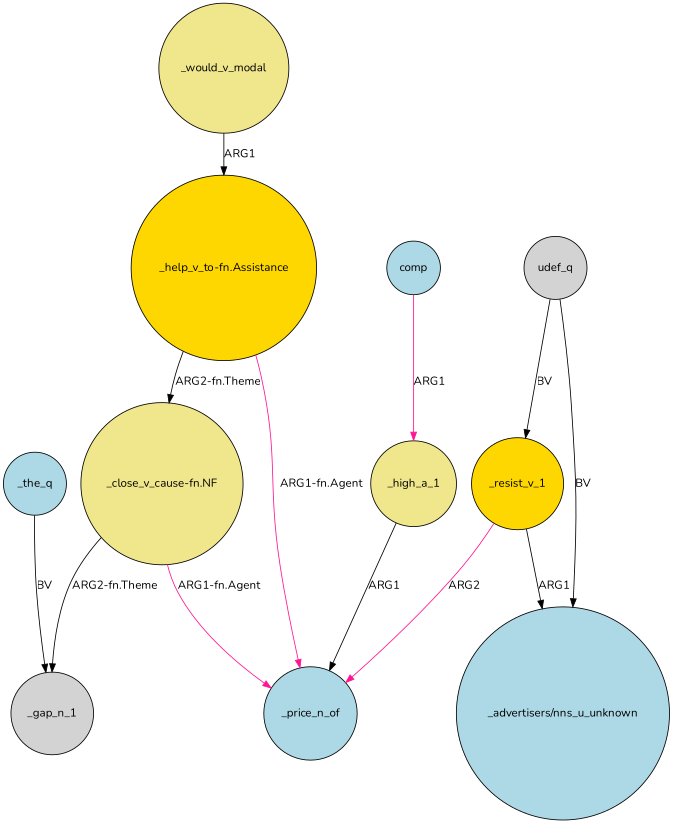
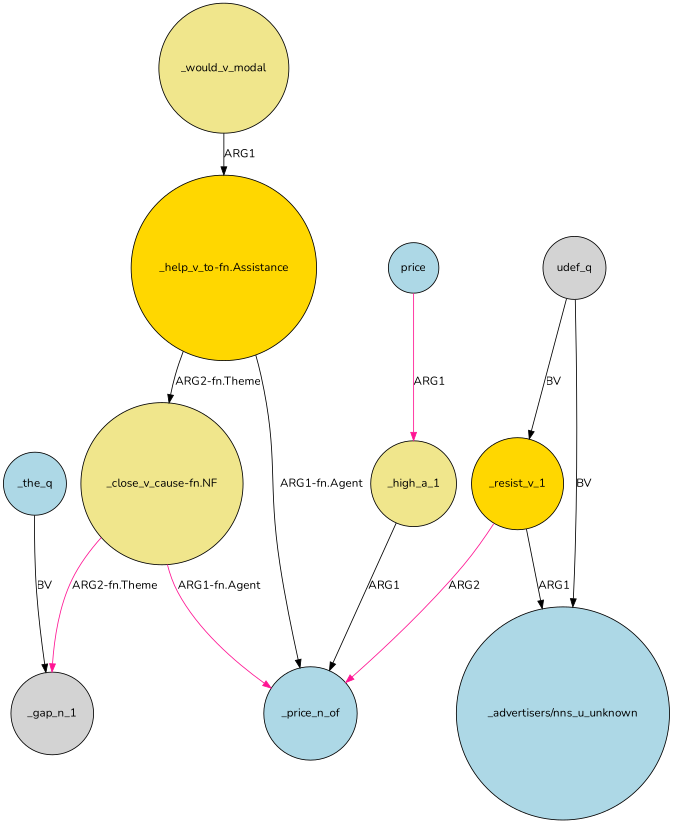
(414, 268) -> (414, 268)
(274, 508) -> (274, 508)
(65, 596) -> (65, 596)
